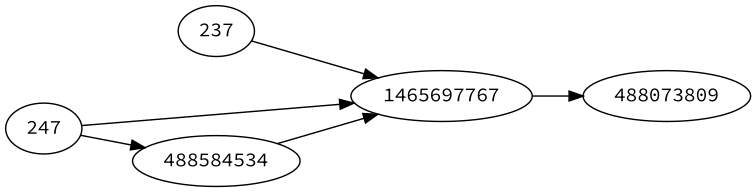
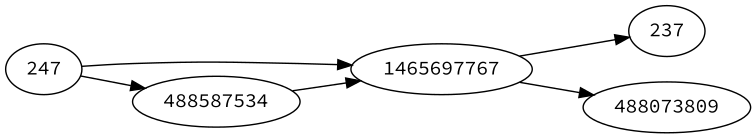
(308, 57) -> (567, 48)
(216, 161) -> (216, 102)
